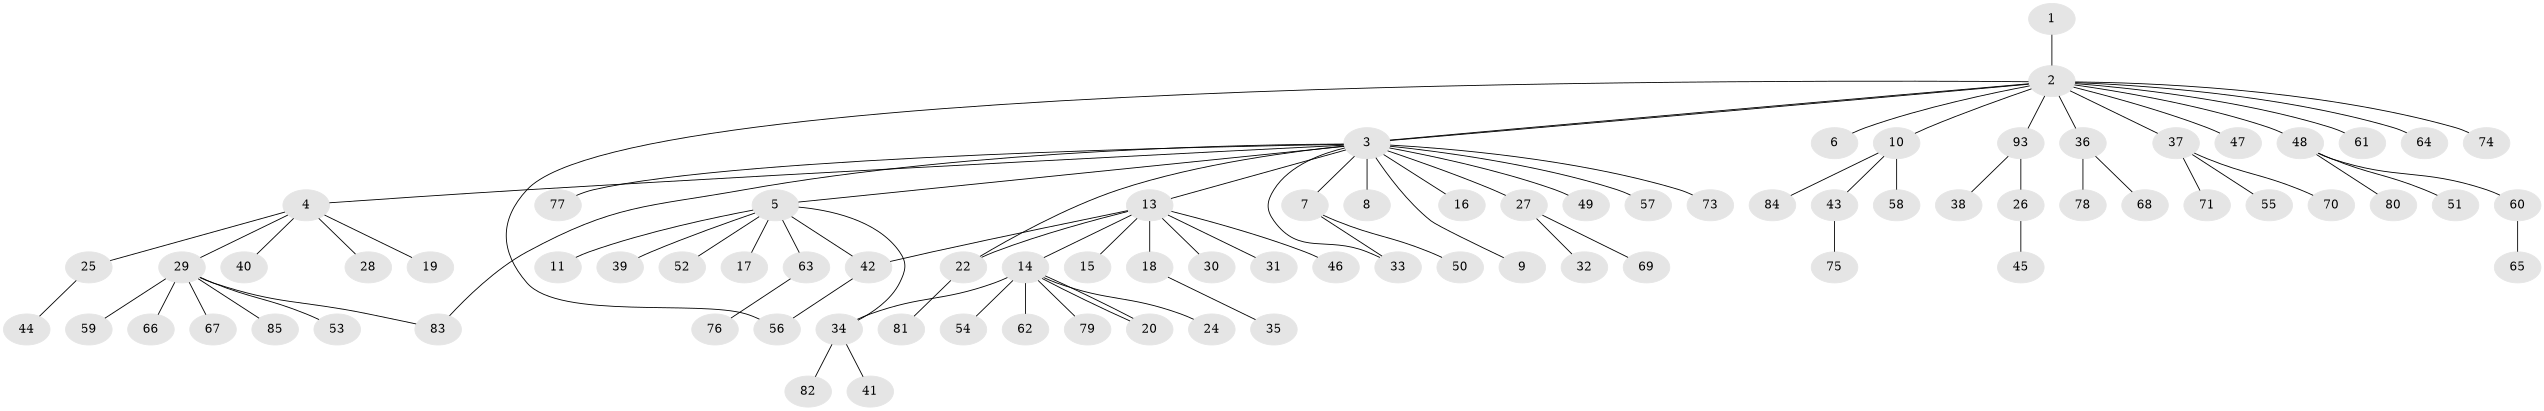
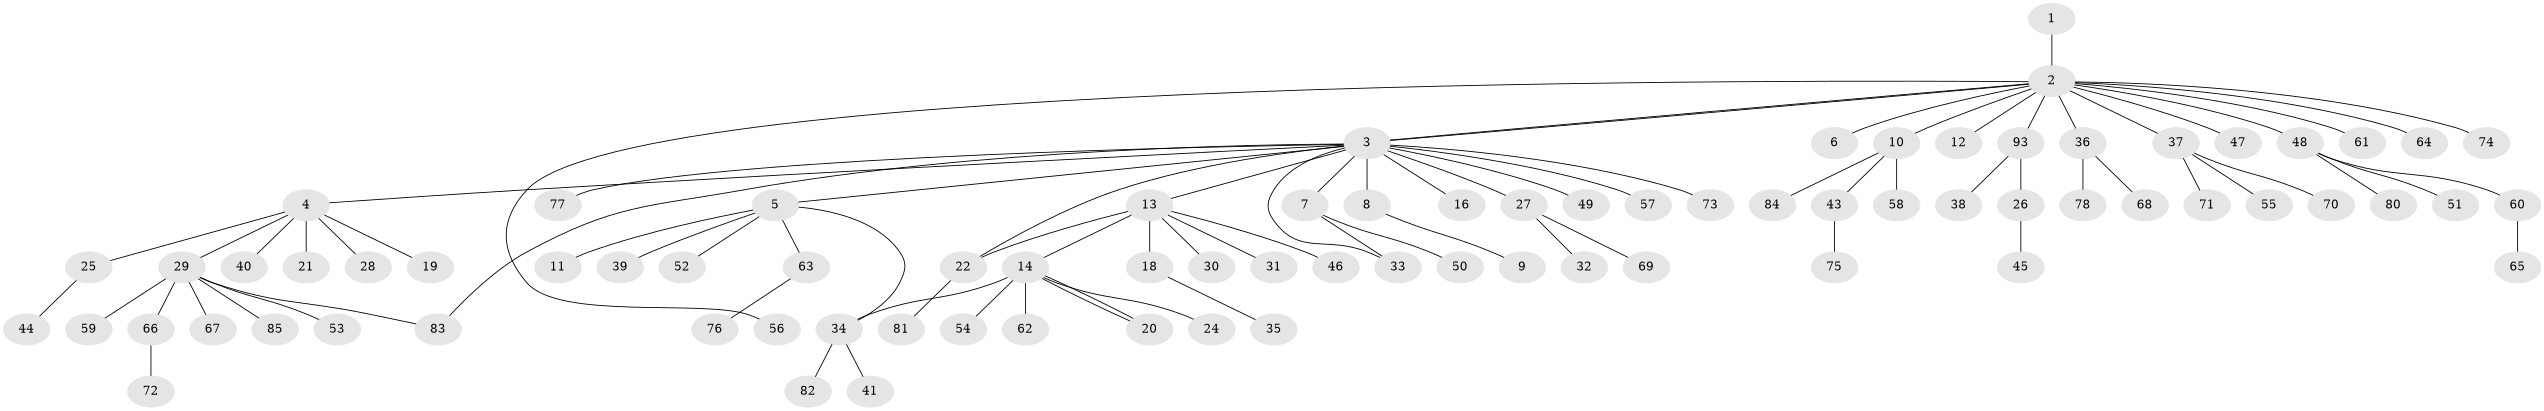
none -> (1959, 143)
(1430, 220) -> (1445, 235)
none -> (306, 267)
(744, 267) -> none
(869, 267) -> none
(1088, 267) -> none
(1088, 329) -> none
none -> (151, 392)
